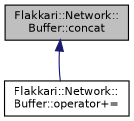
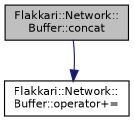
(59, 66) -> (74, 55)
